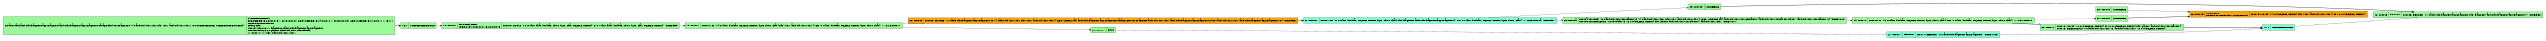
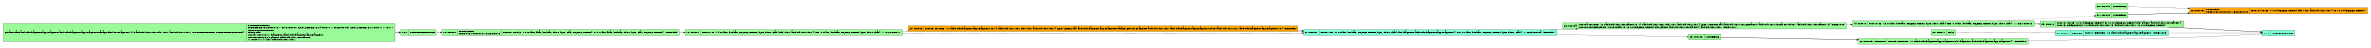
(2355, 22) -> (2145, 39)
(468, 24) -> (466, 31)
(996, 28) -> (1102, 33)
